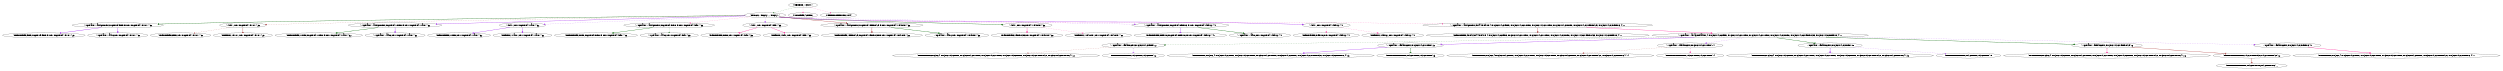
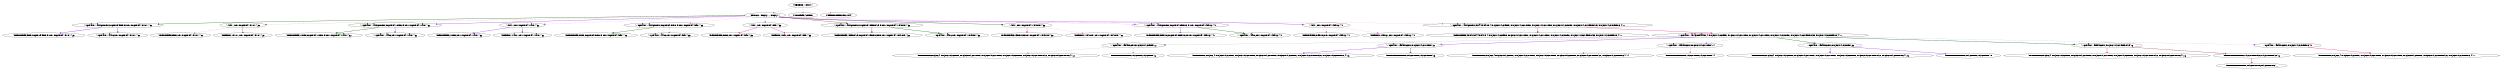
(1853, 45) -> (1853, 45)
(1899, 50) -> (1899, 50)
